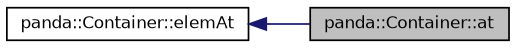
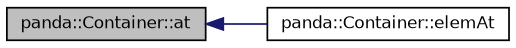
(288, 24) -> (245, 24)
